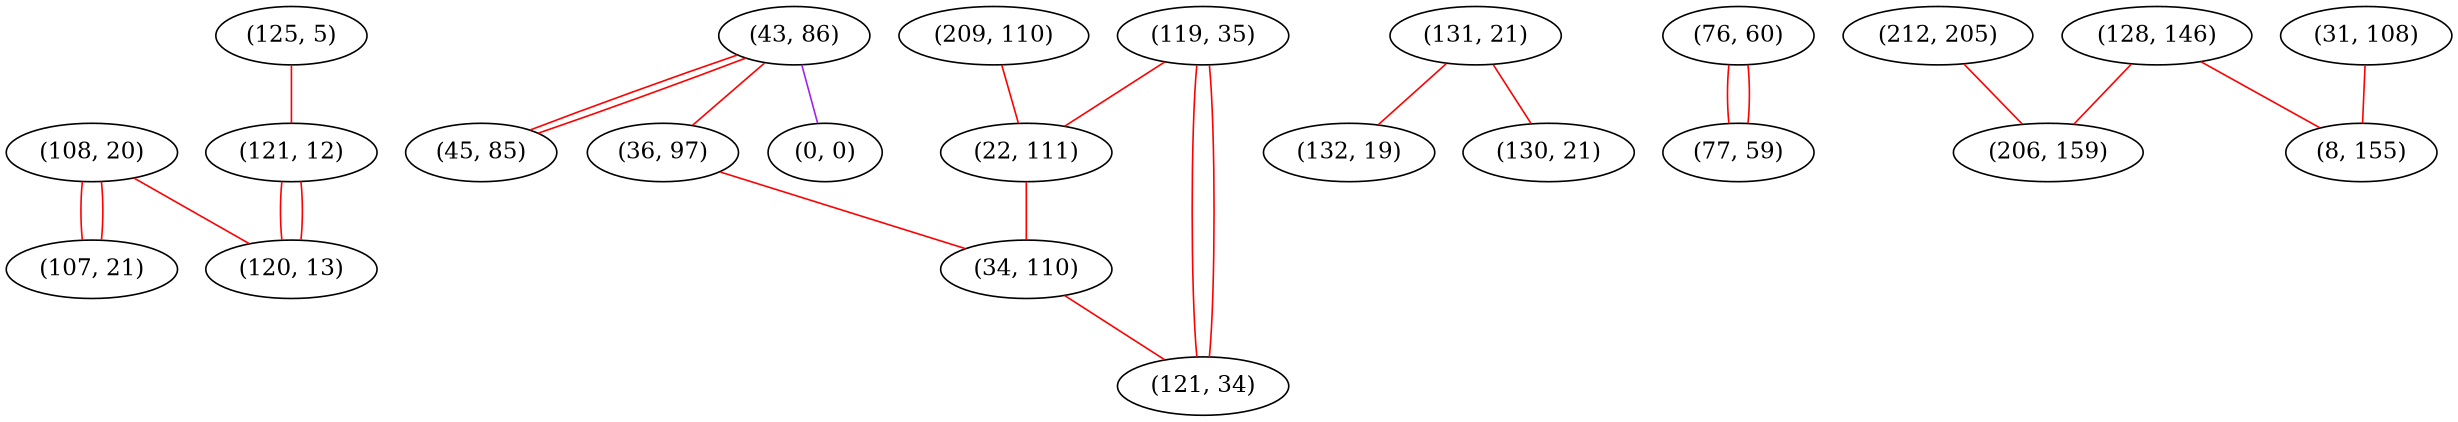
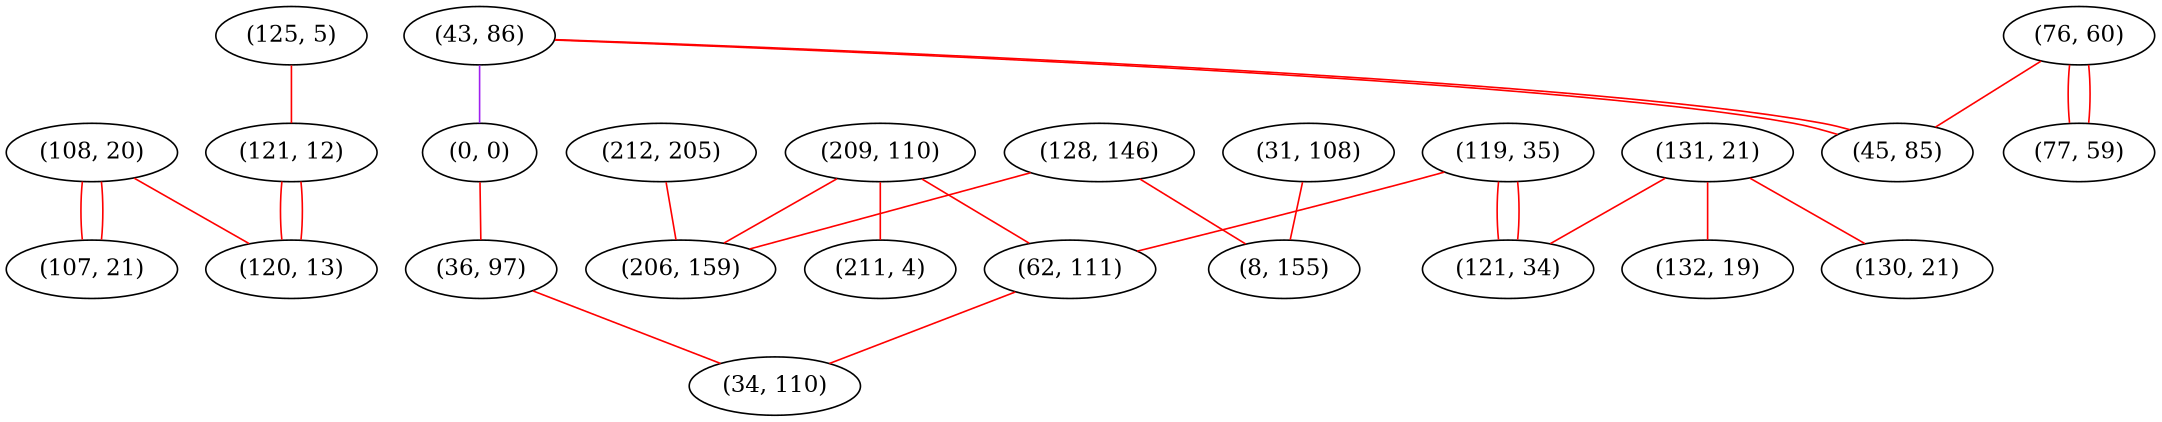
(729, 94) -> (480, 211)
none -> (1988, 94)
(1026, 152) -> (1070, 269)
none -> (780, 211)
none -> (880, 269)
(1115, 328) -> (1608, 211)
